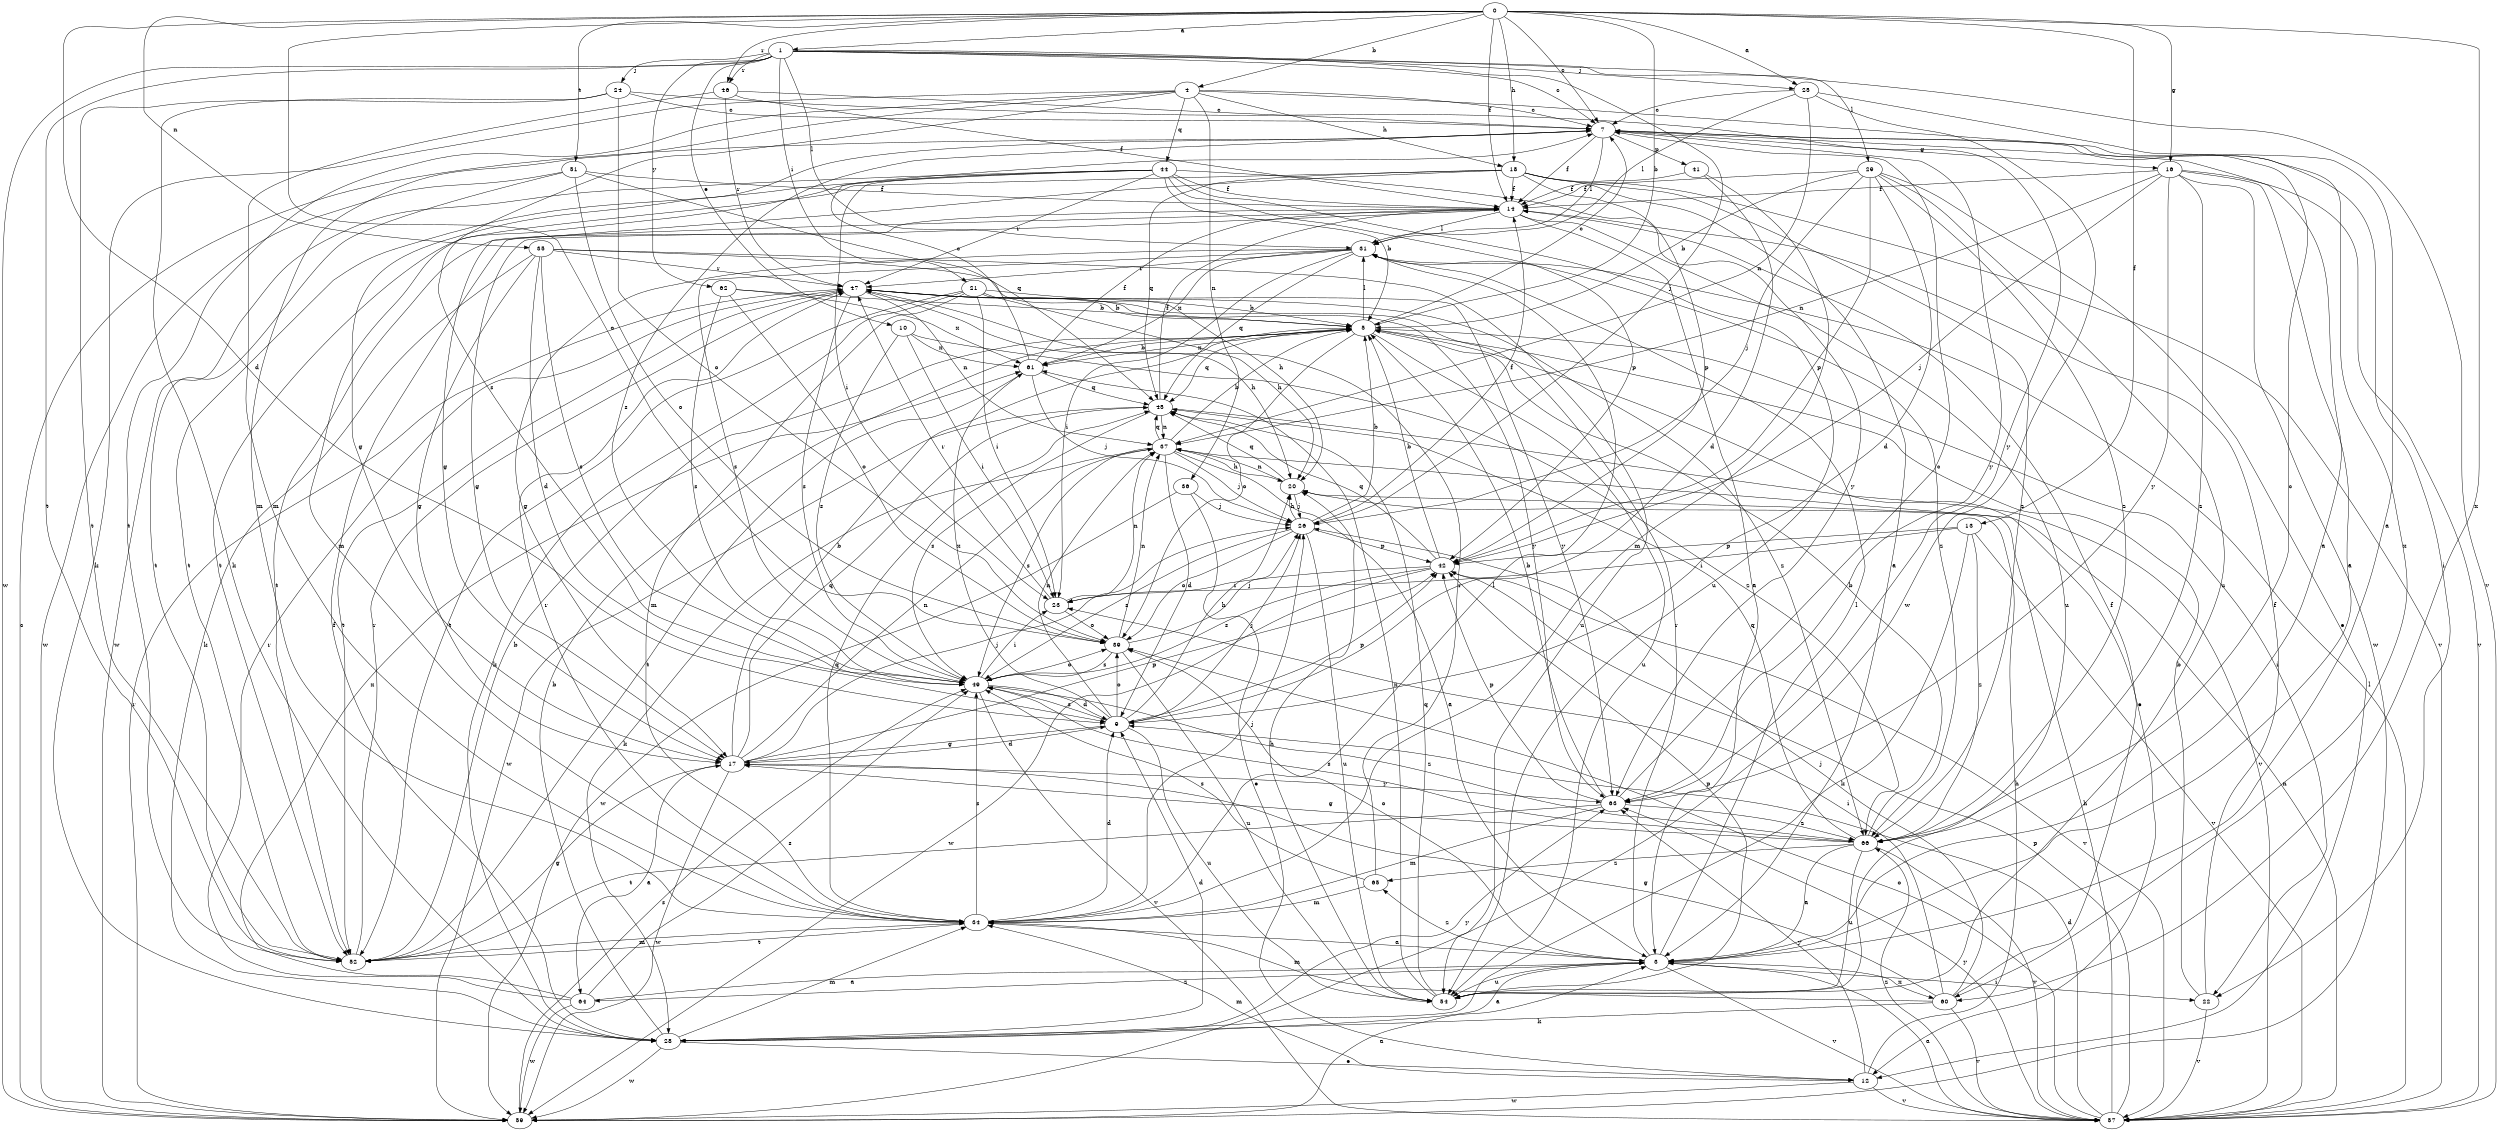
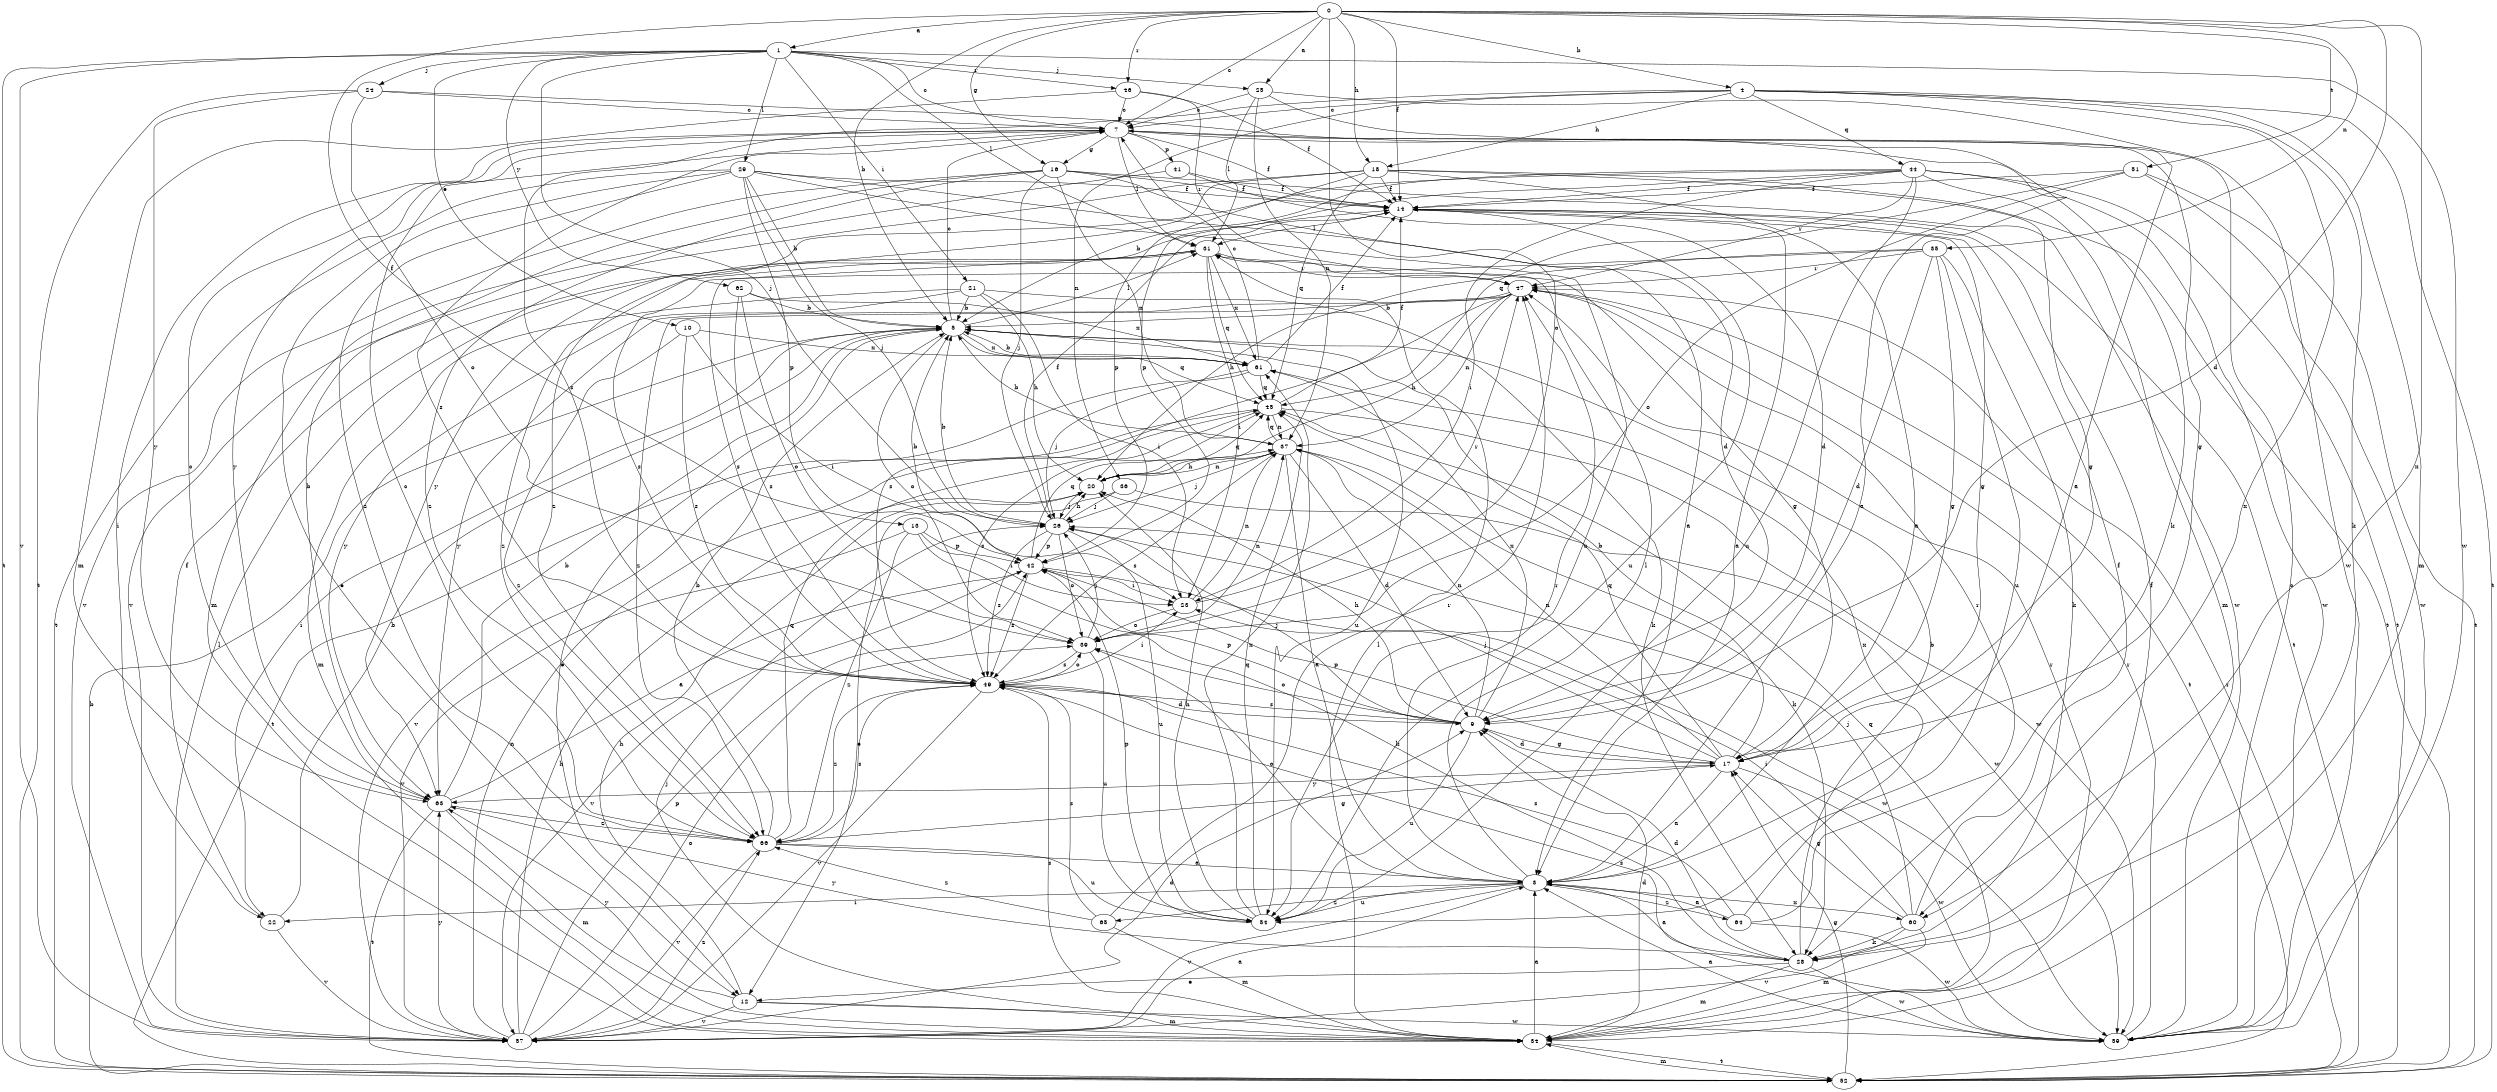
(1820, 432) -> (1017, 346)
(2154, 487) -> (309, 487)
(534, 507) -> (59, 1054)
(1492, 685) -> (681, 685)
(1623, 859) -> (935, 889)
(645, 878) -> (1651, 840)
